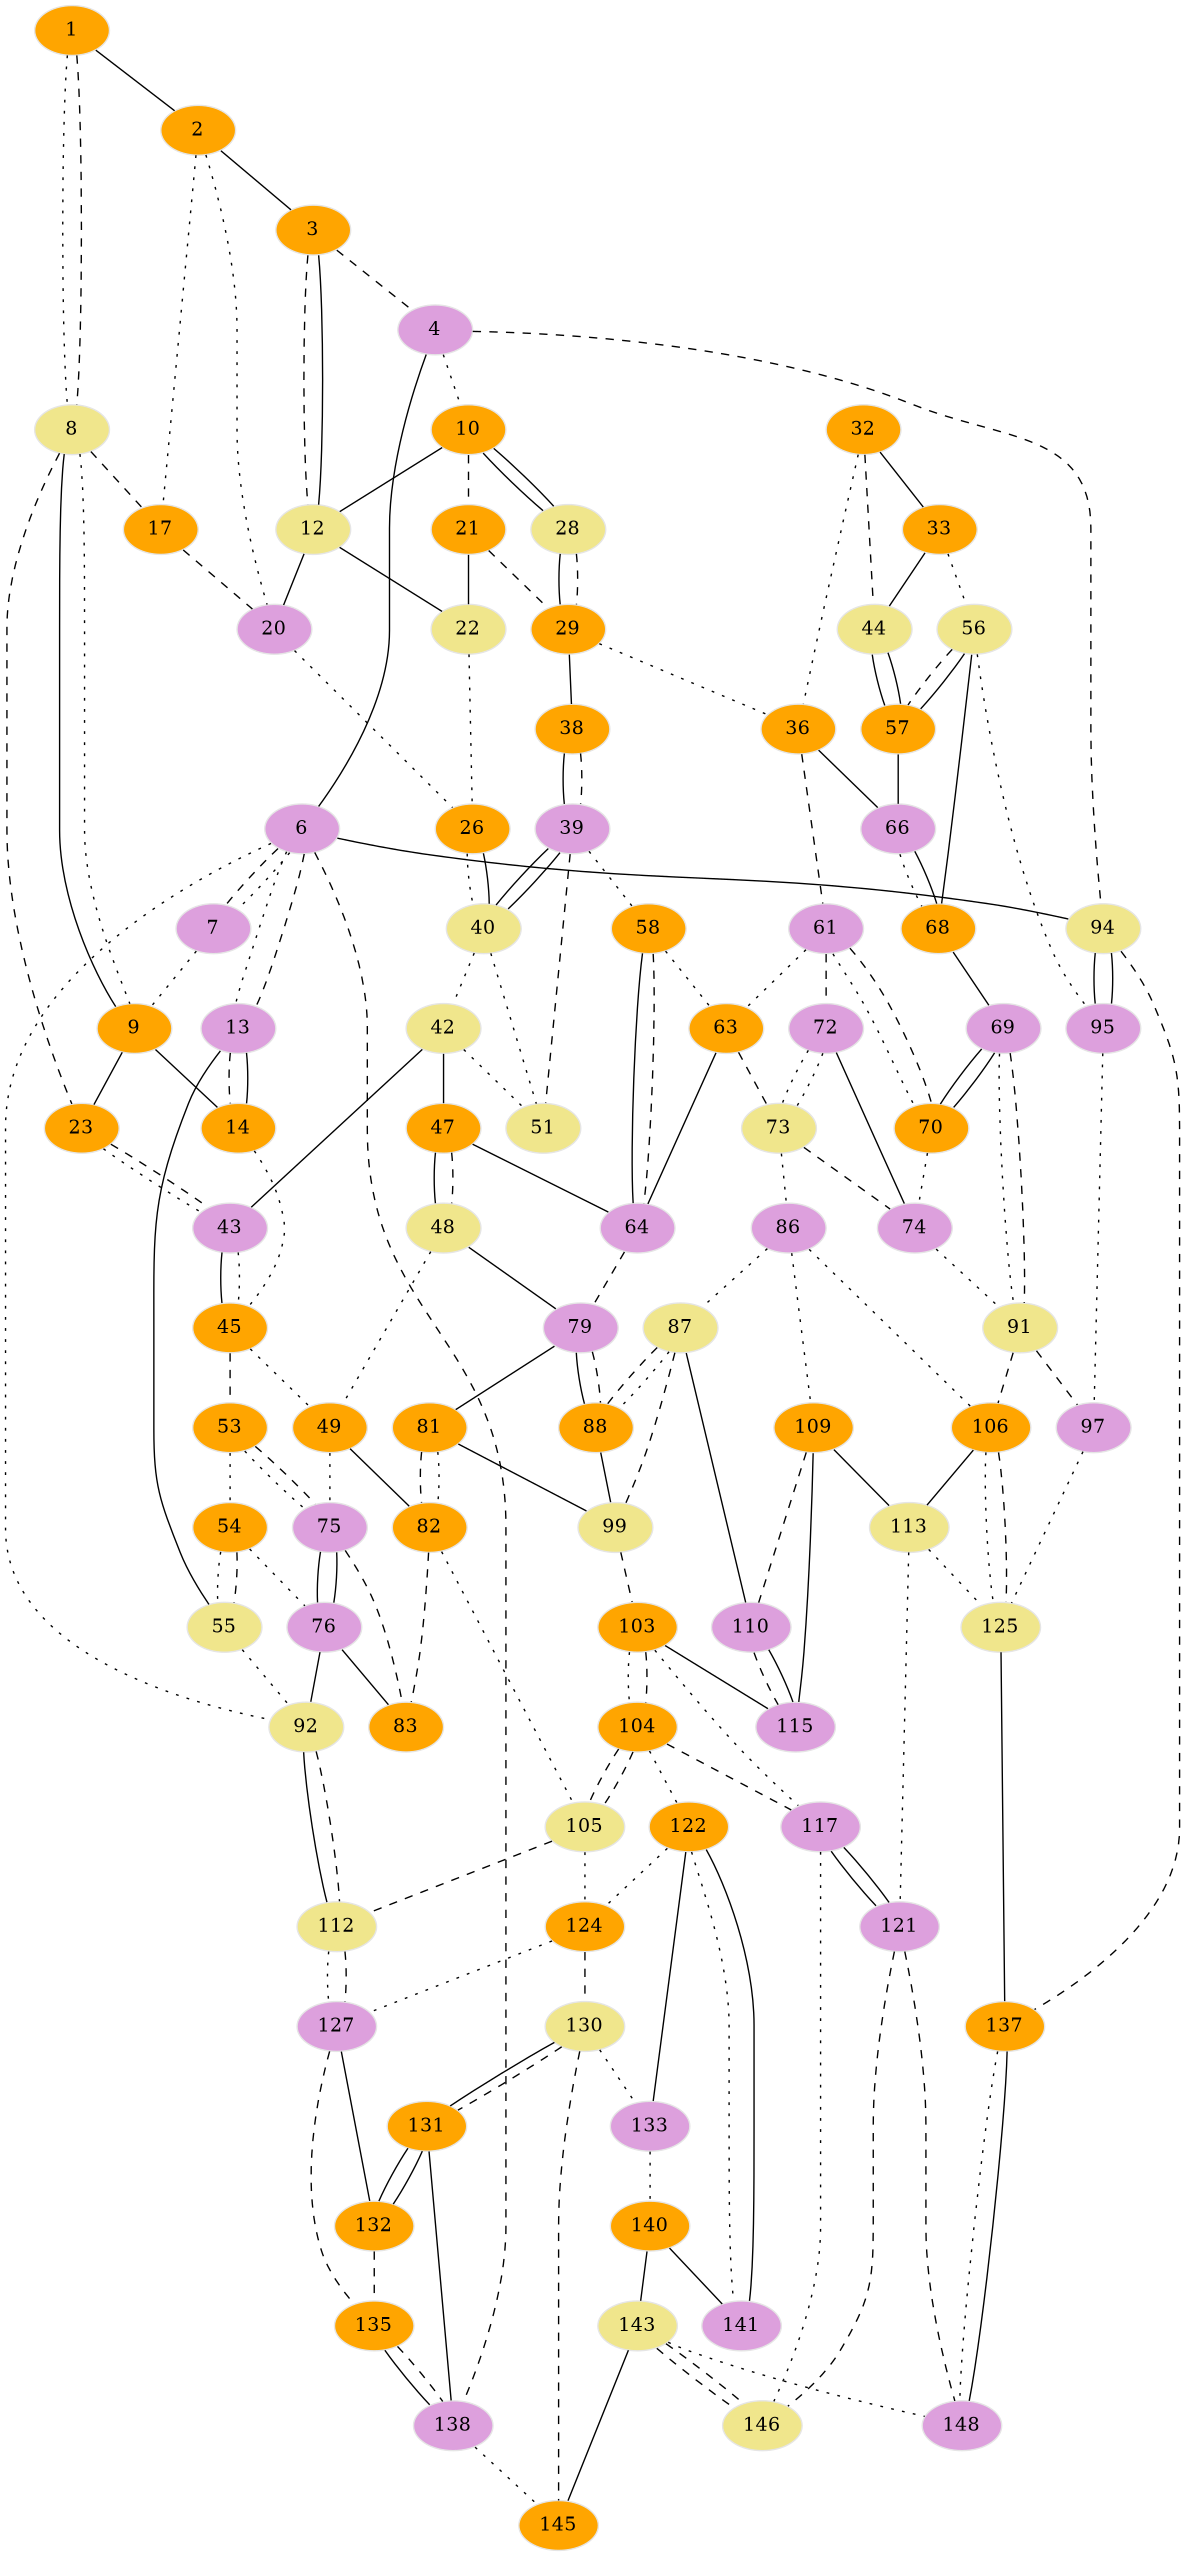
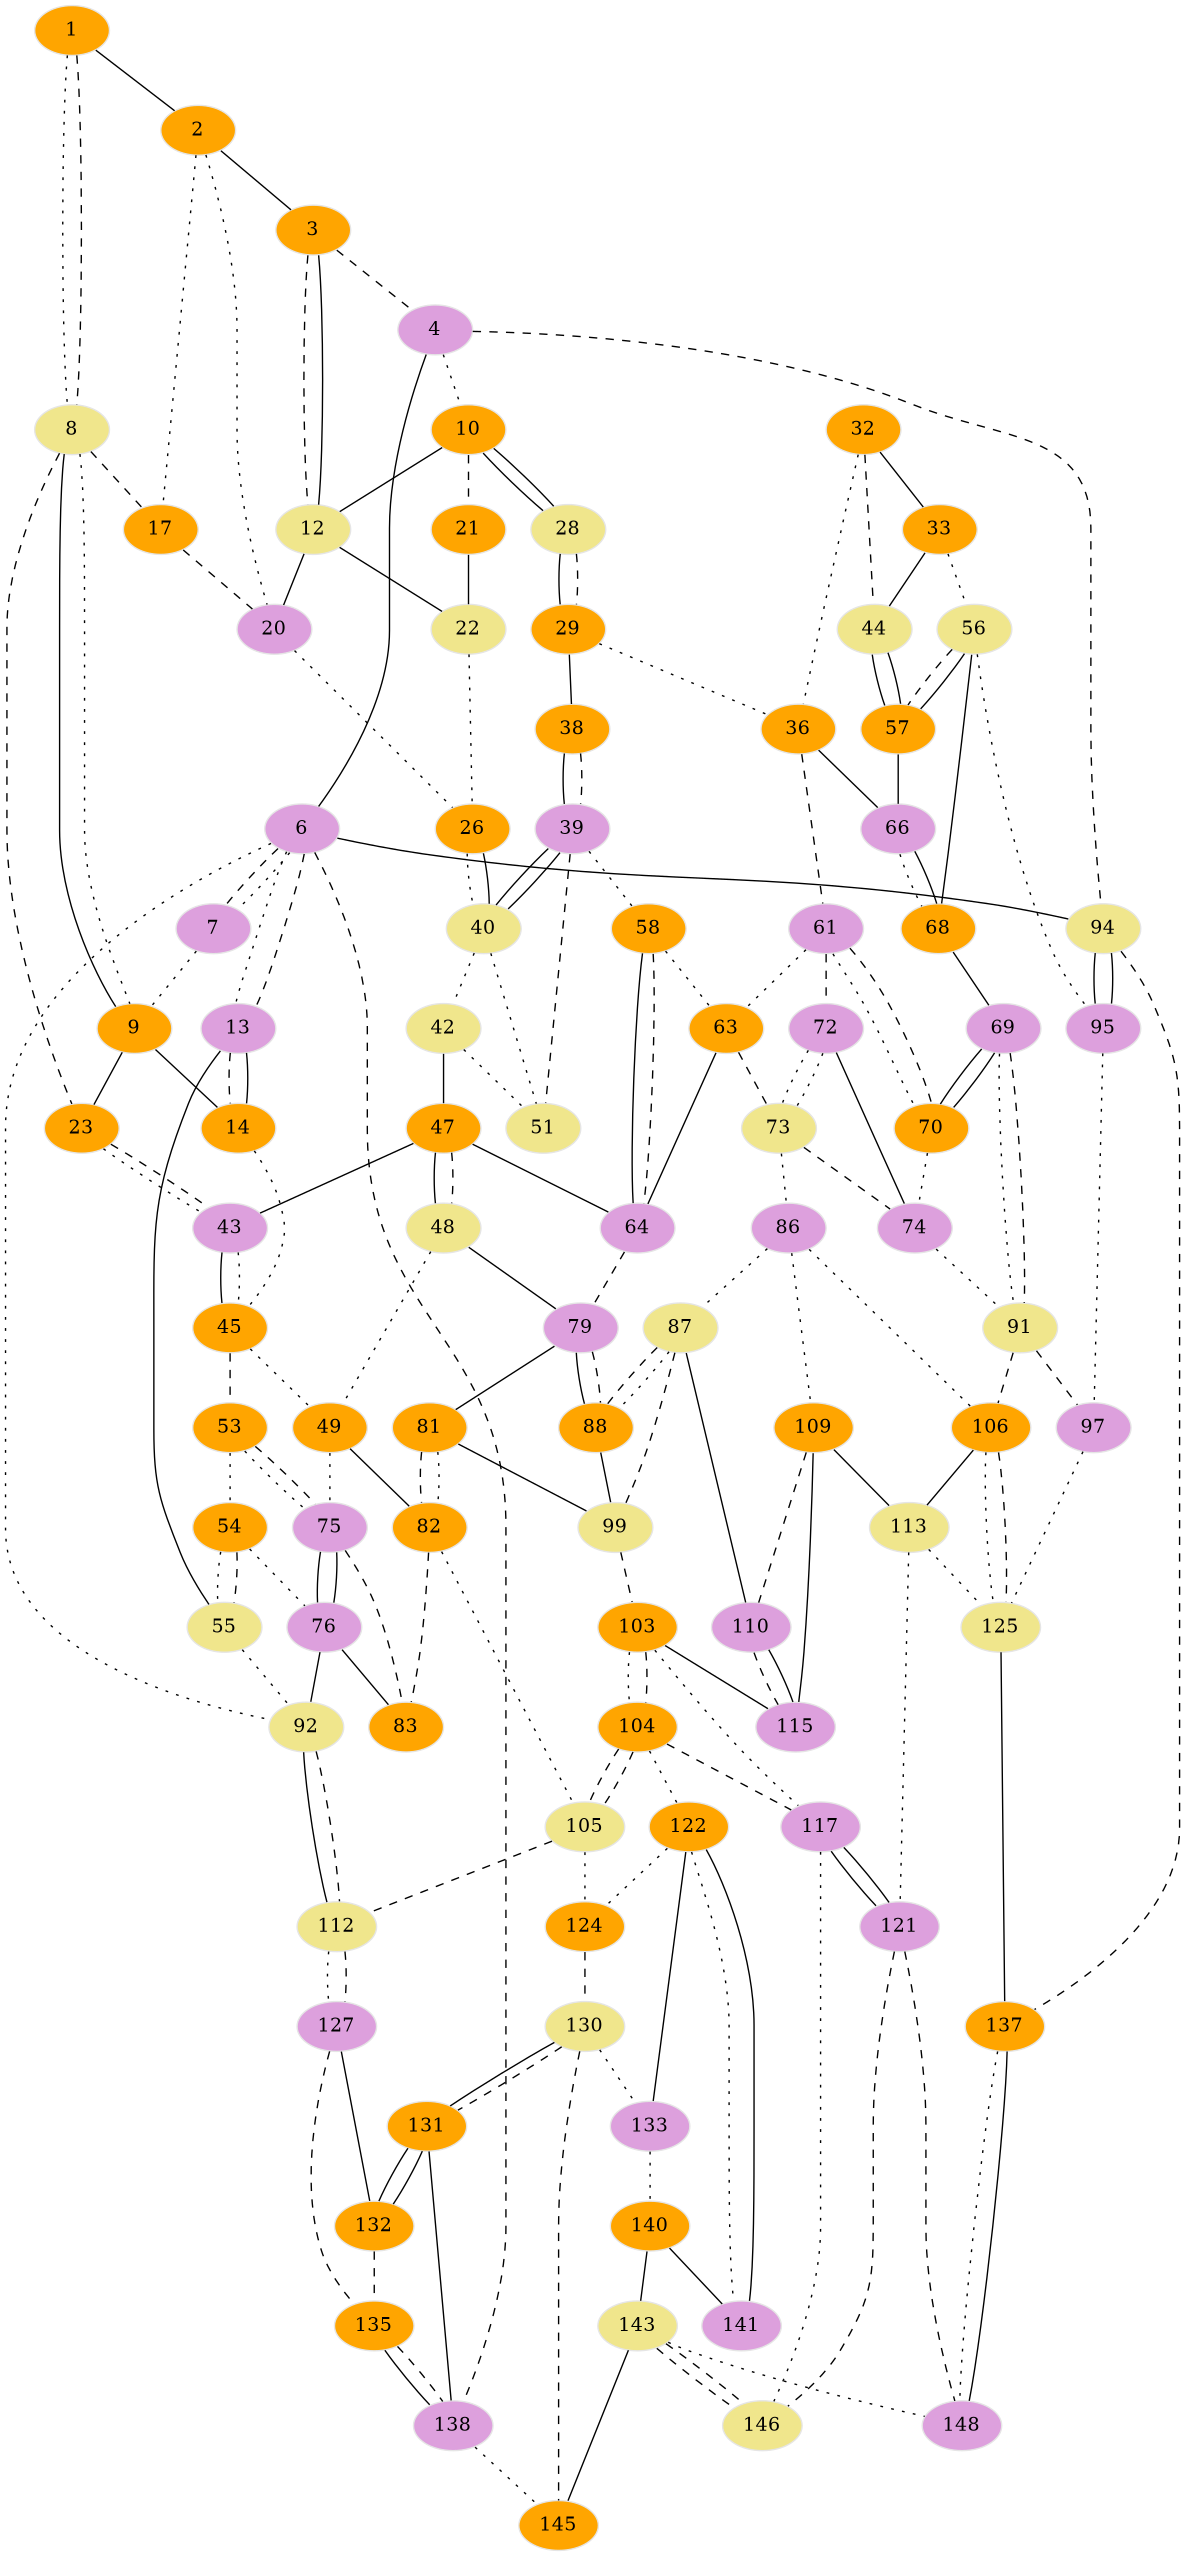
(518, 579) -> none
(337, 1128) -> (337, 1178)
(461, 1977) -> none
